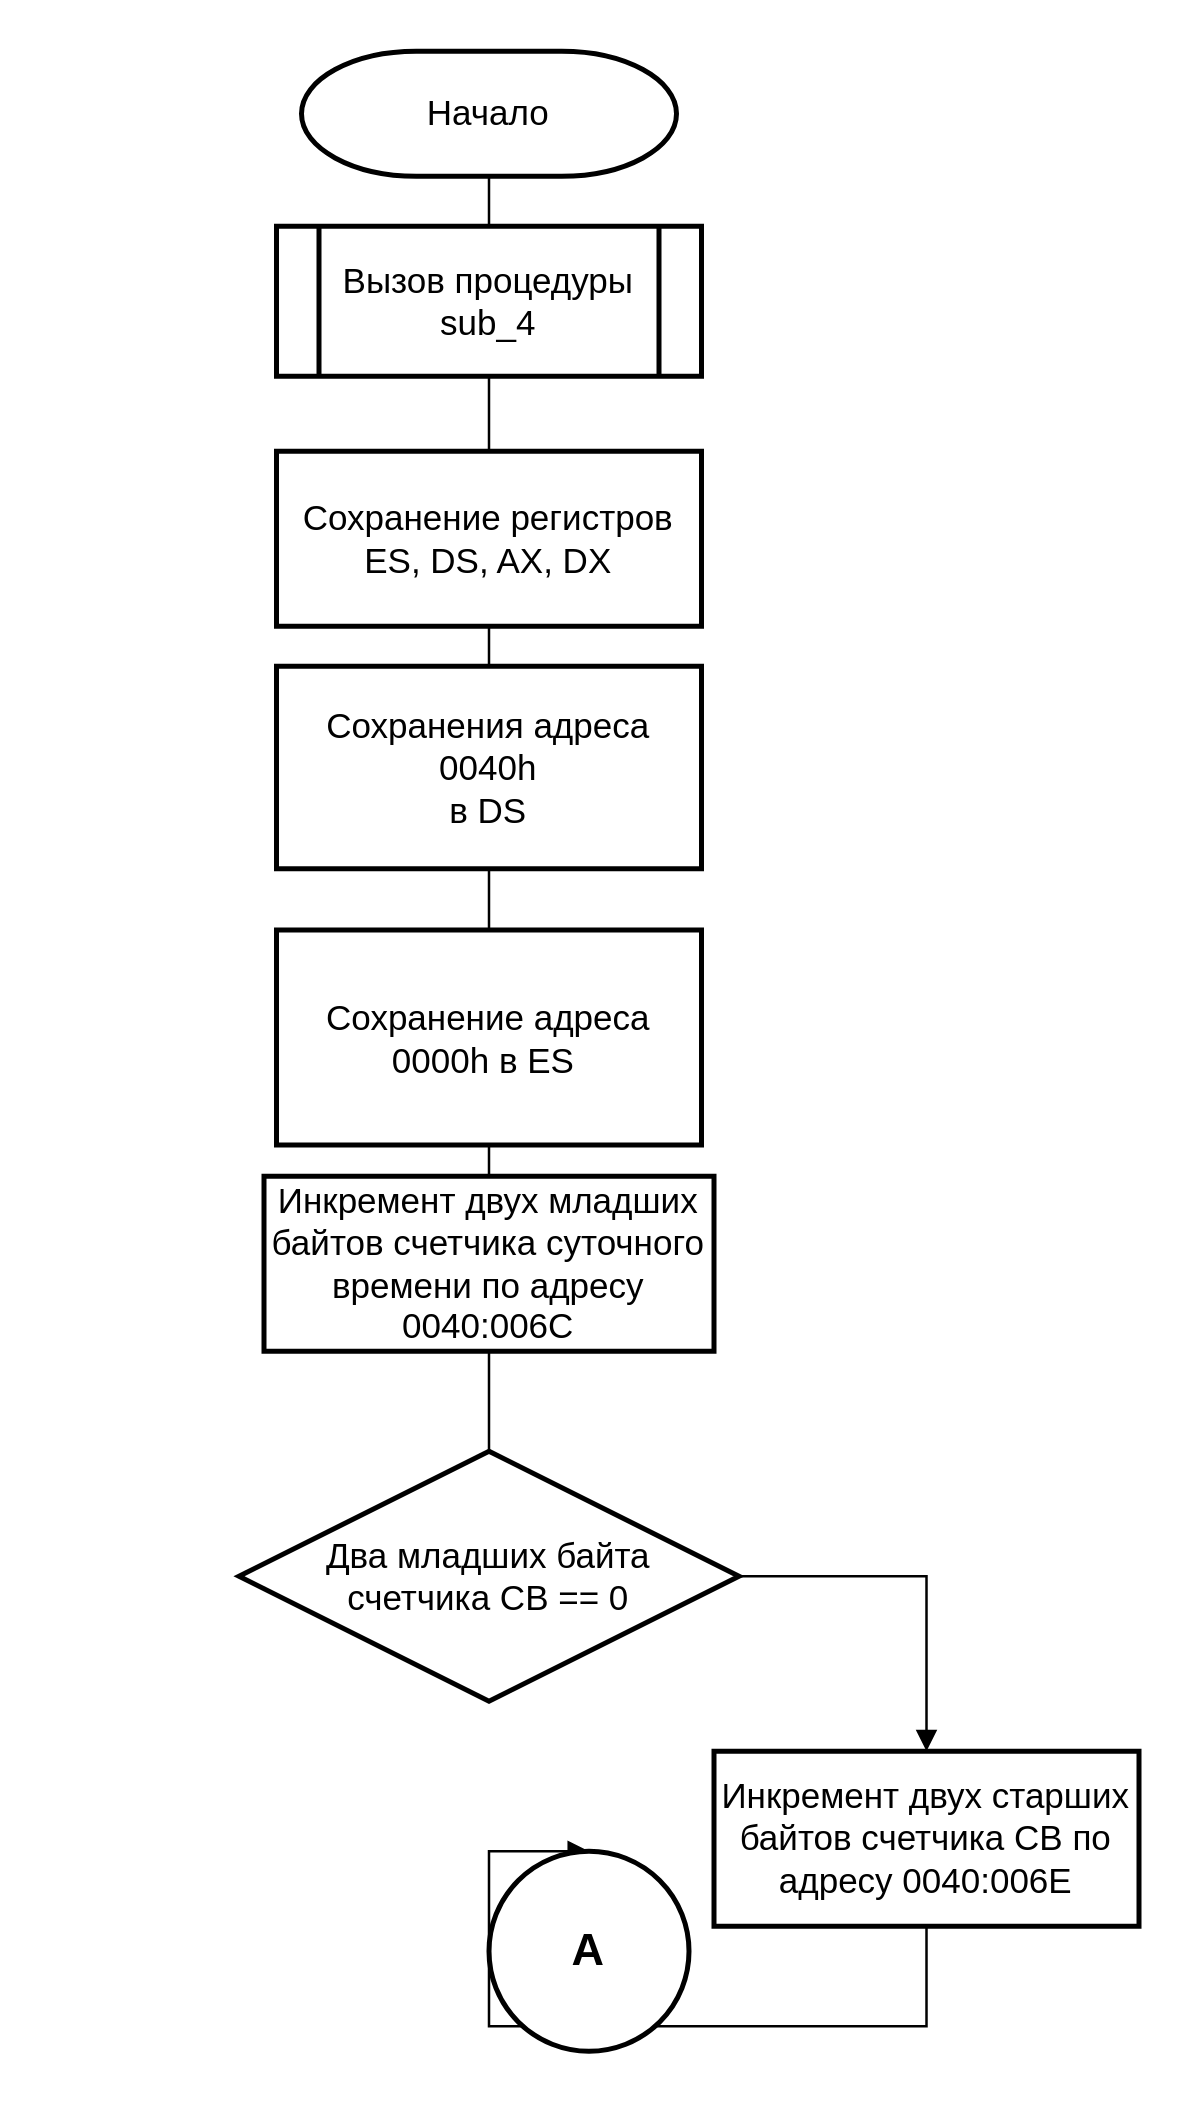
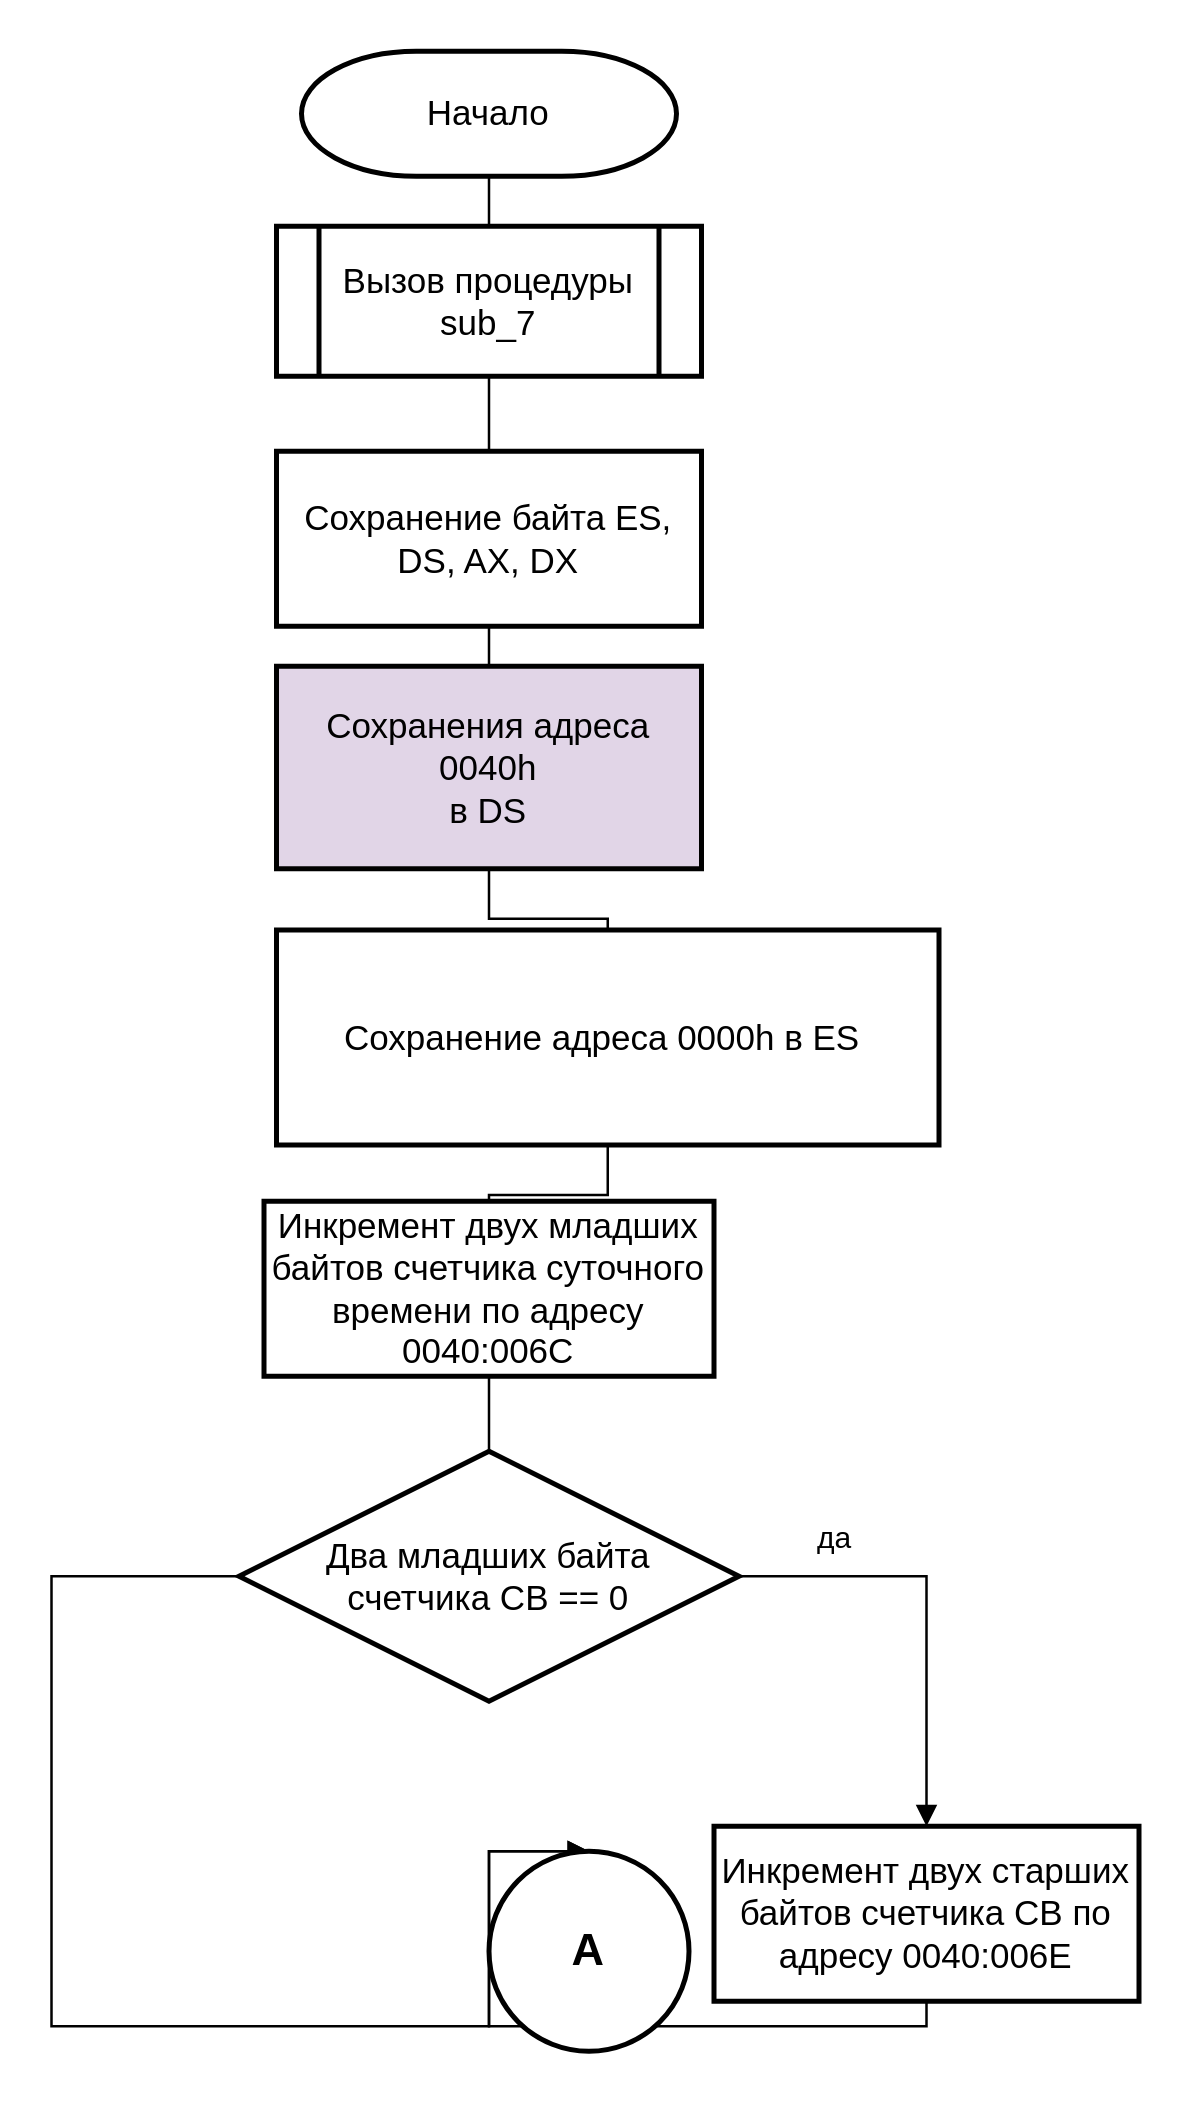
(489, 301) -> (489, 301)
(489, 539) -> (489, 539)
(489, 768) -> (489, 768)
(489, 1038) -> (608, 1038)
(489, 1264) -> (489, 1289)
none -> (834, 1539)
(926, 1839) -> (926, 1914)
none -> (51, 1924)
